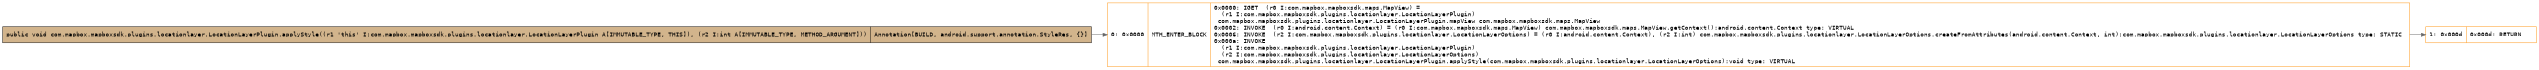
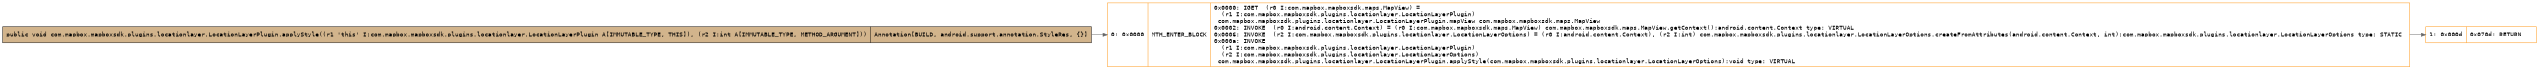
(2501, 35) -> (2501, 35)
